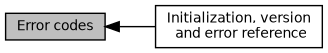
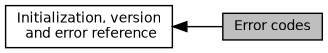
(137, 27) -> (205, 27)
